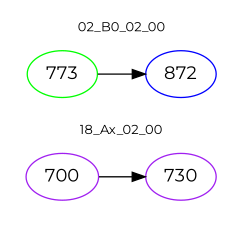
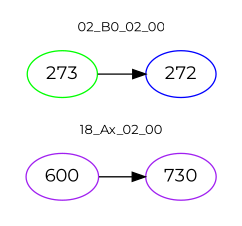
(62, 74) -> (62, 74)
(181, 74) -> (181, 74)
(62, 177) -> (62, 177)
